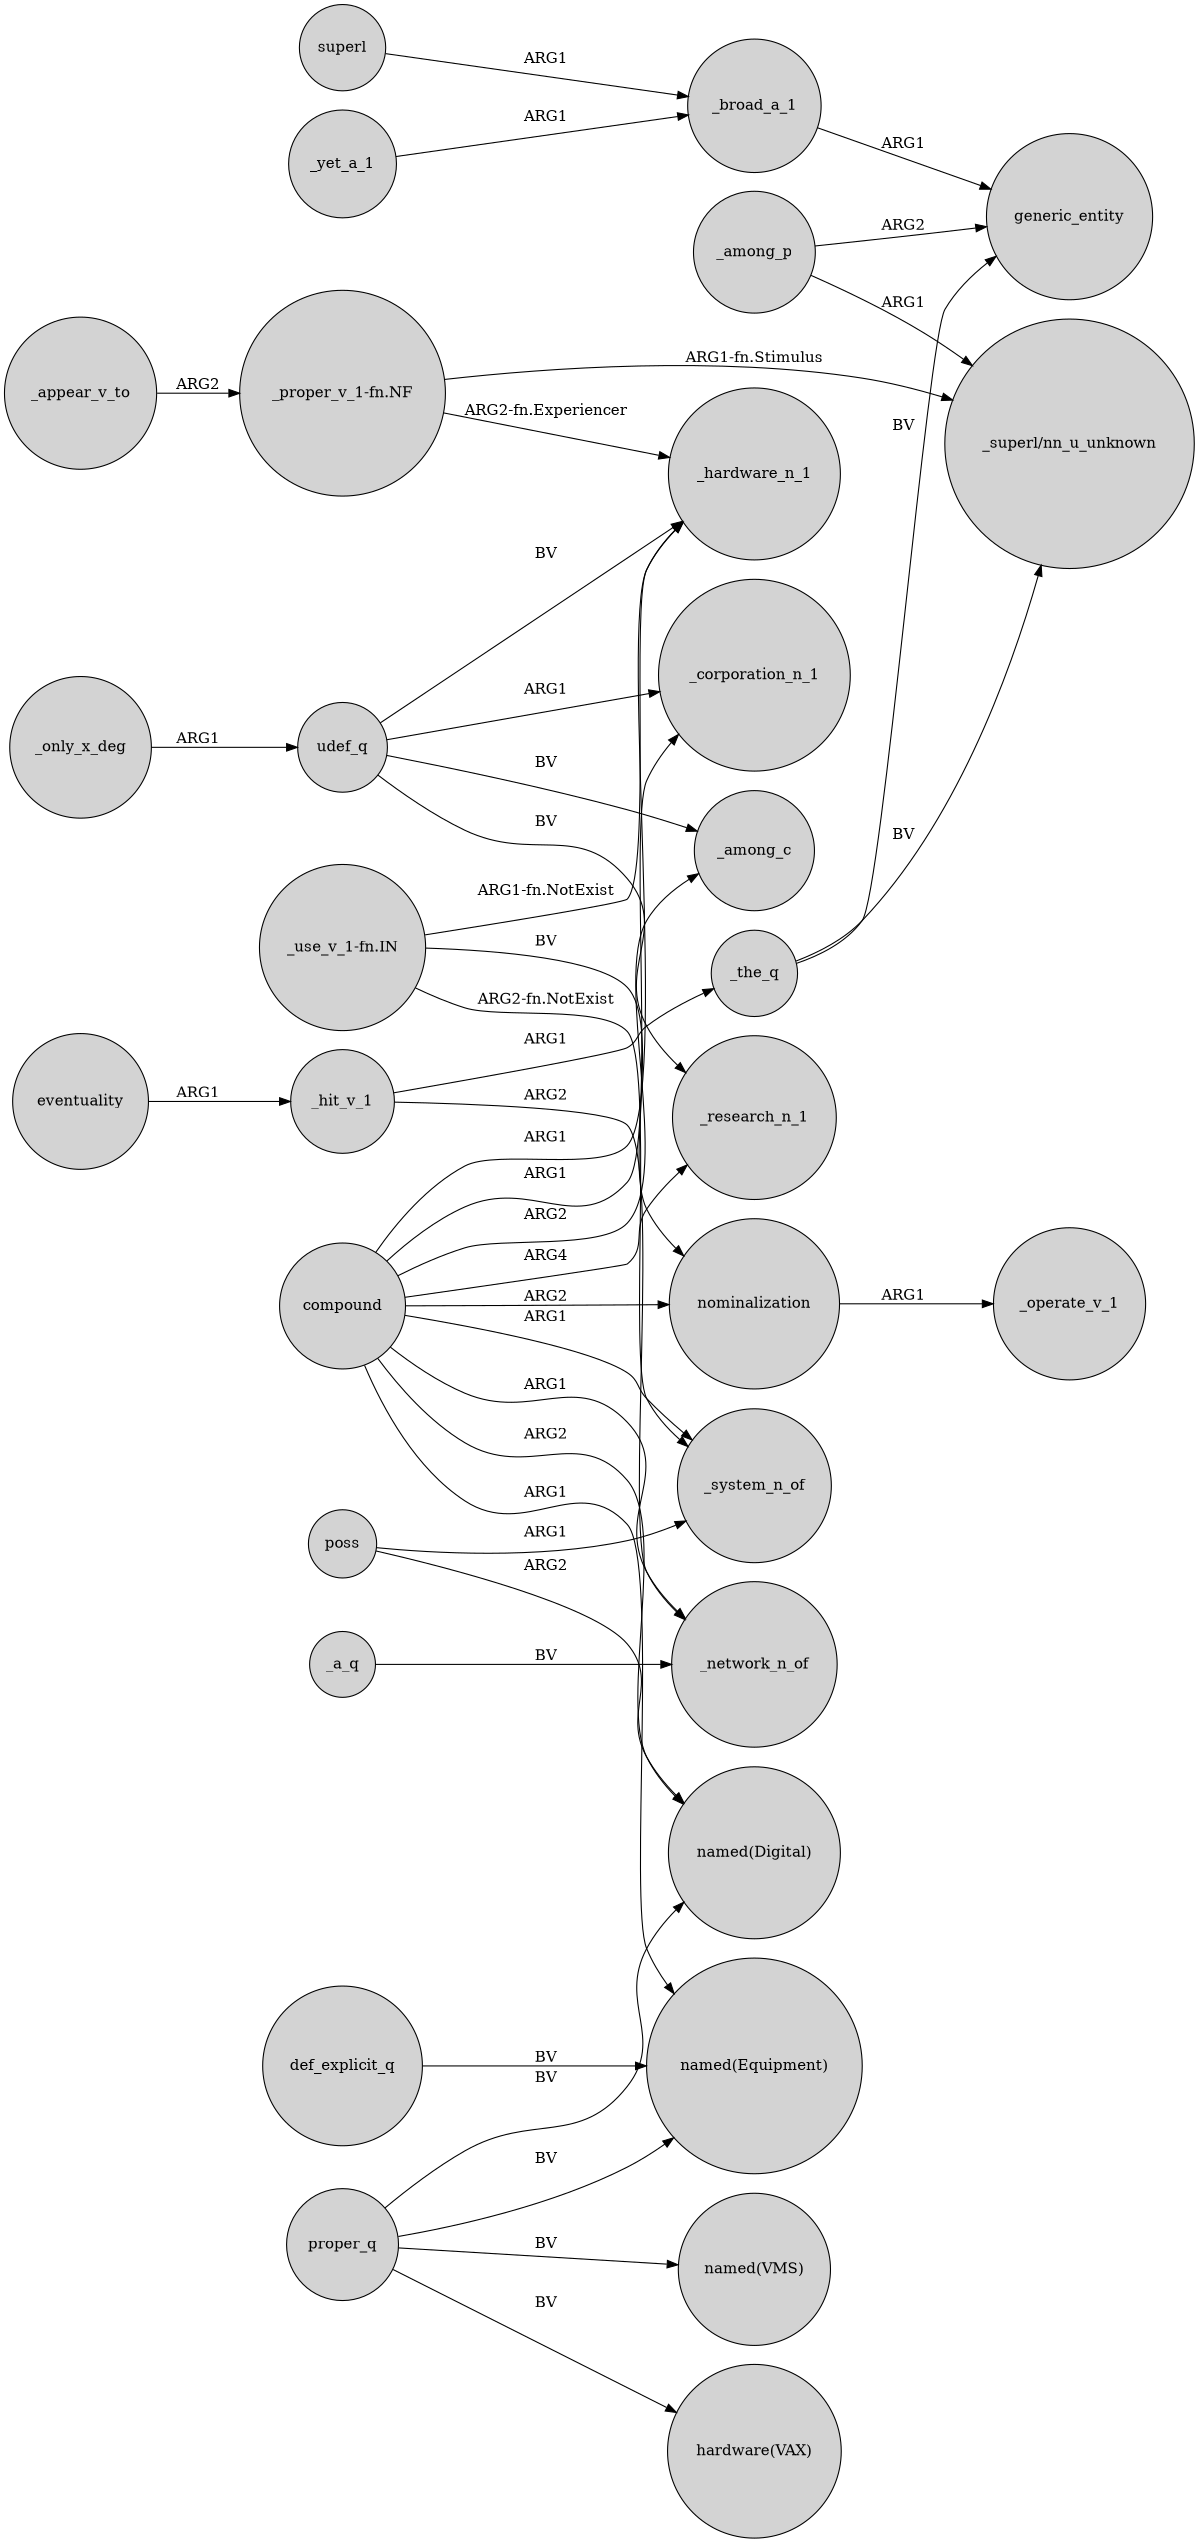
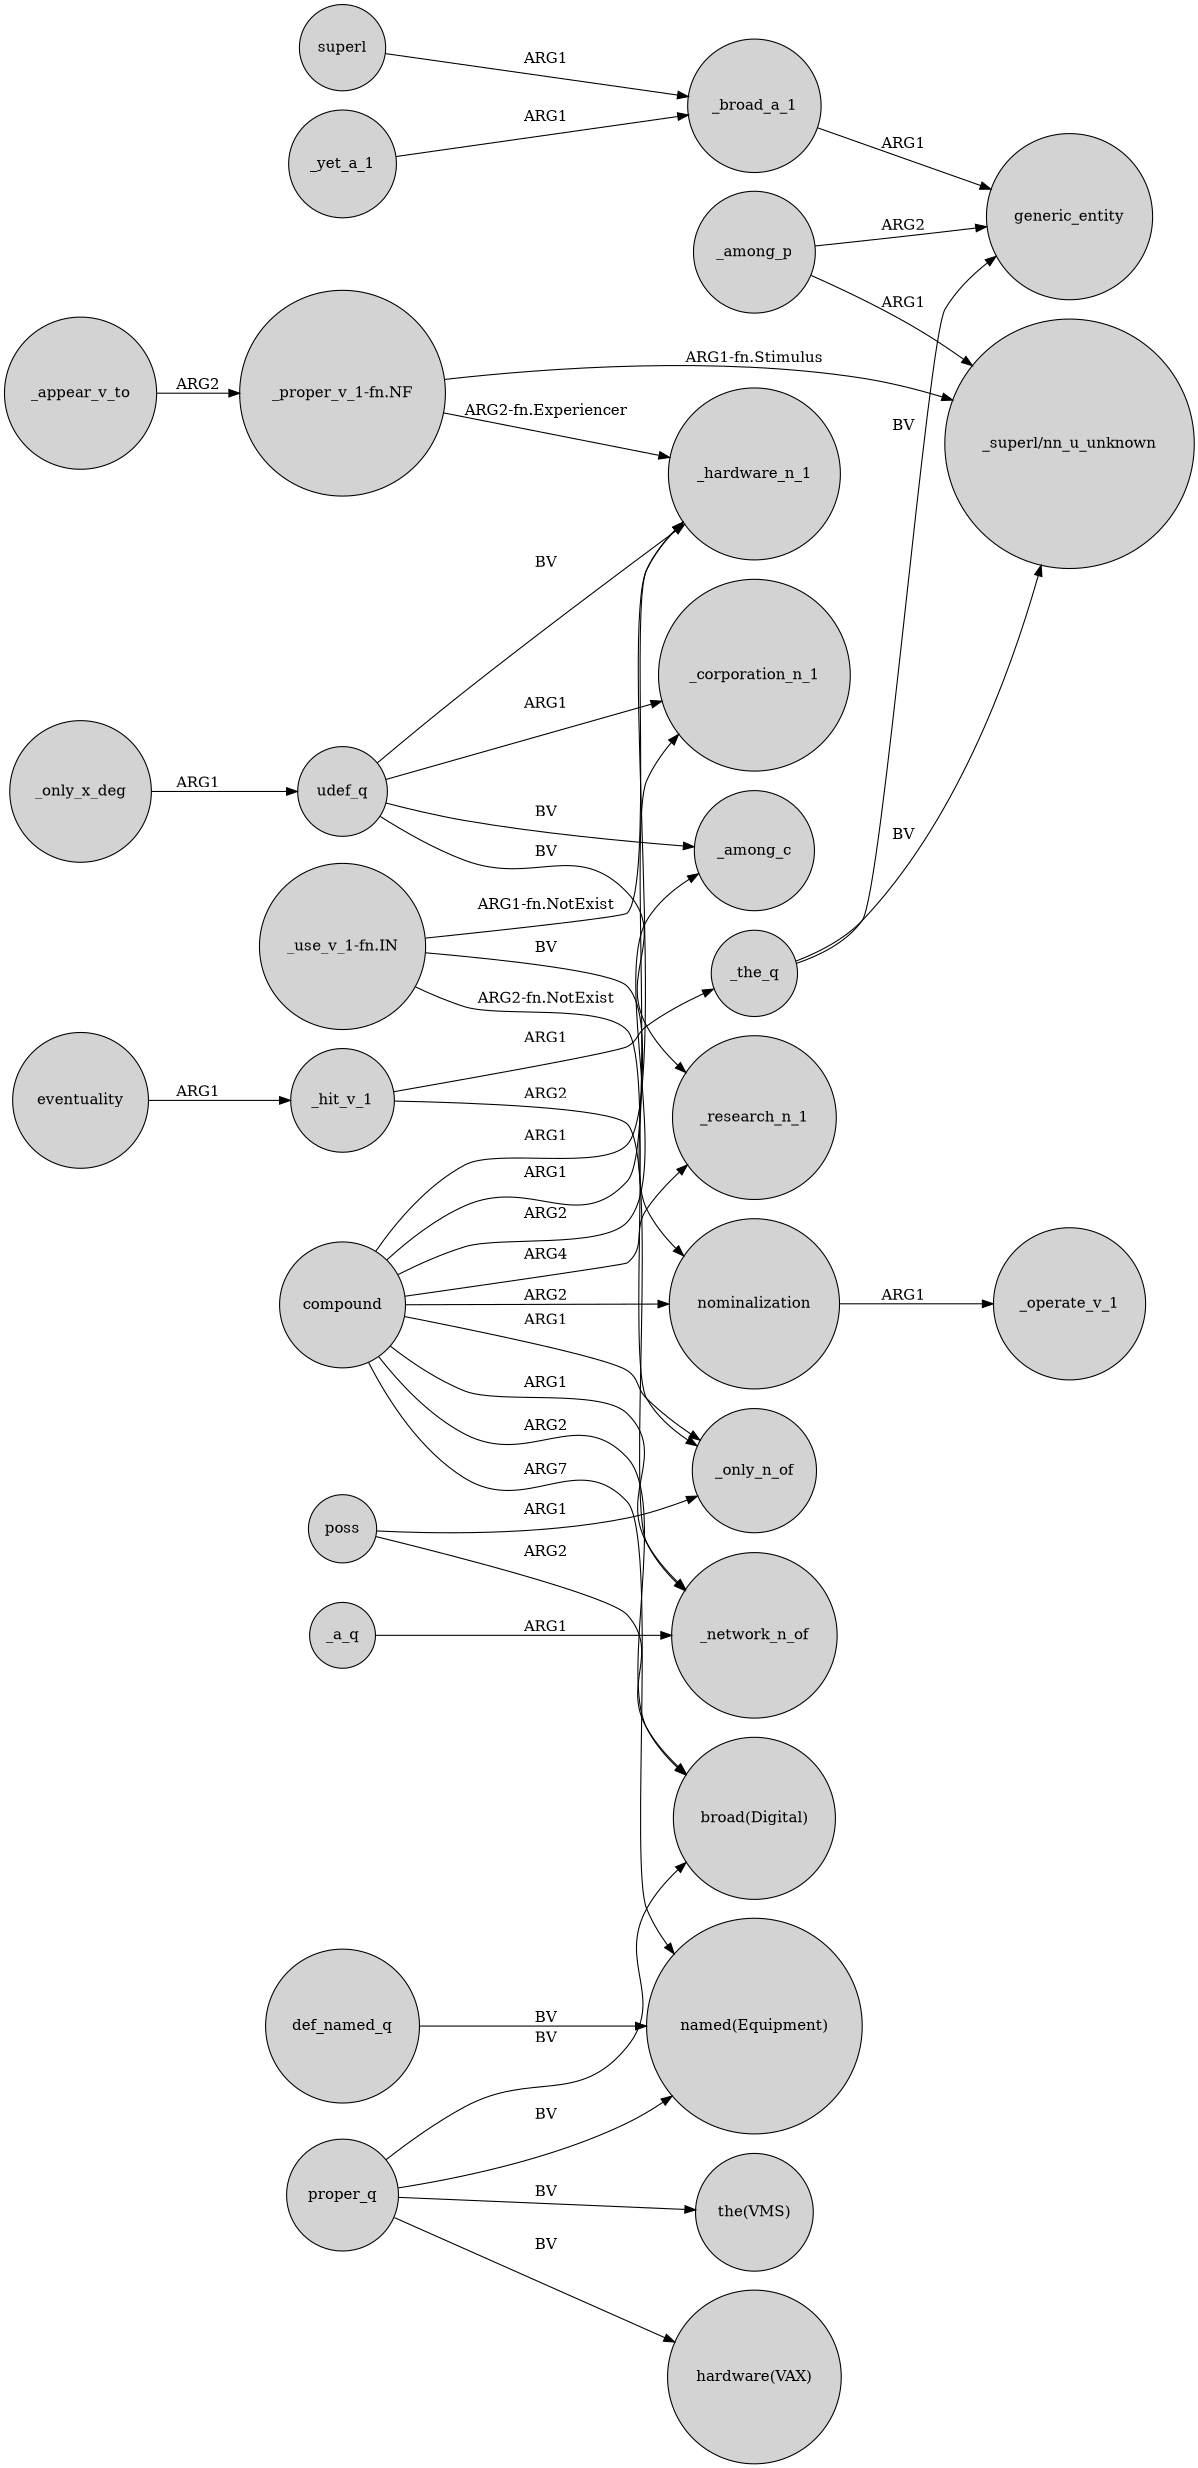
(754, 1486) -> (754, 1471)
(546, 1493) -> (546, 1470)
(546, 1656) -> (546, 1627)
(754, 1853) -> (754, 1818)
(343, 2066) -> (343, 2026)
(754, 2269) -> (754, 2212)
